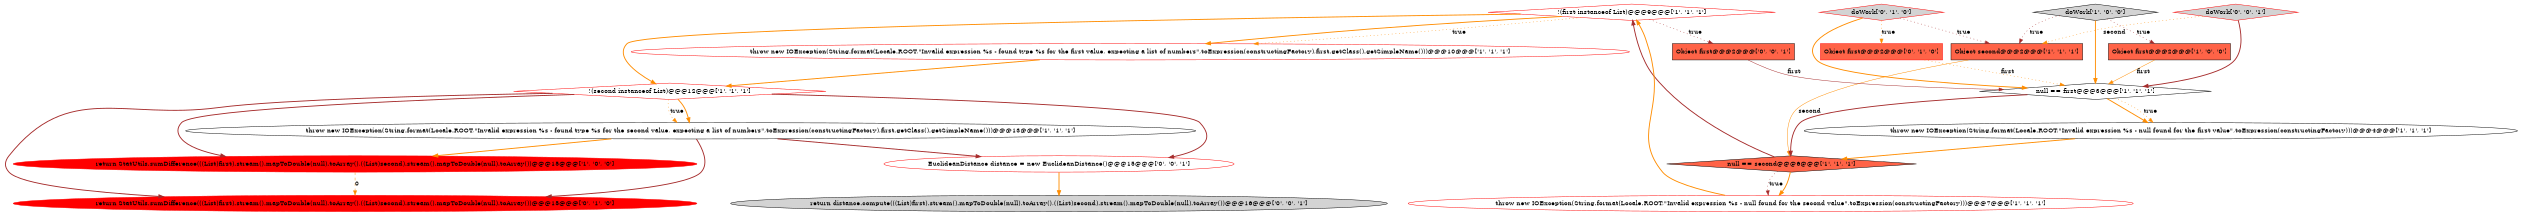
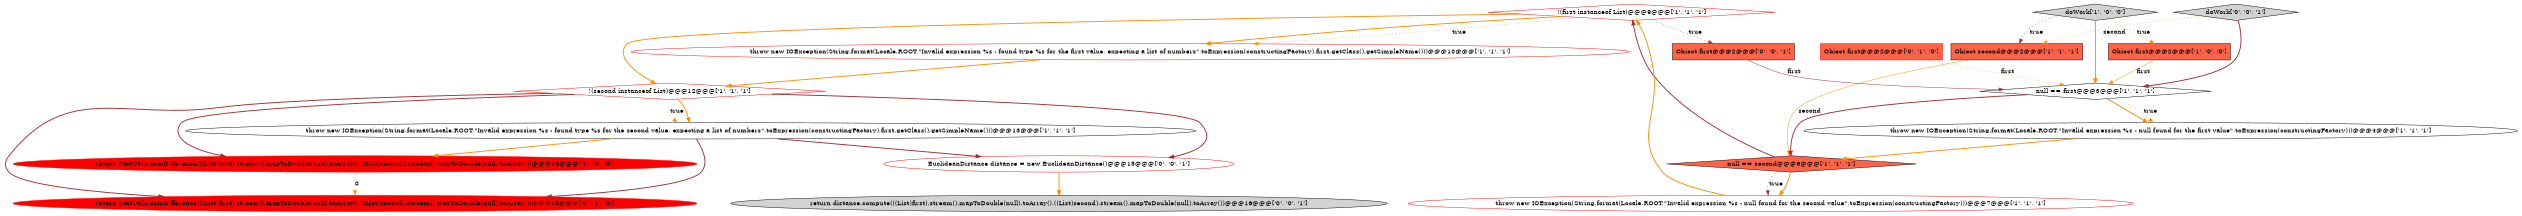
(1882, 12) -> none
(2236, 12) -> (2236, 12)
(2129, 30) -> (2129, 30)
